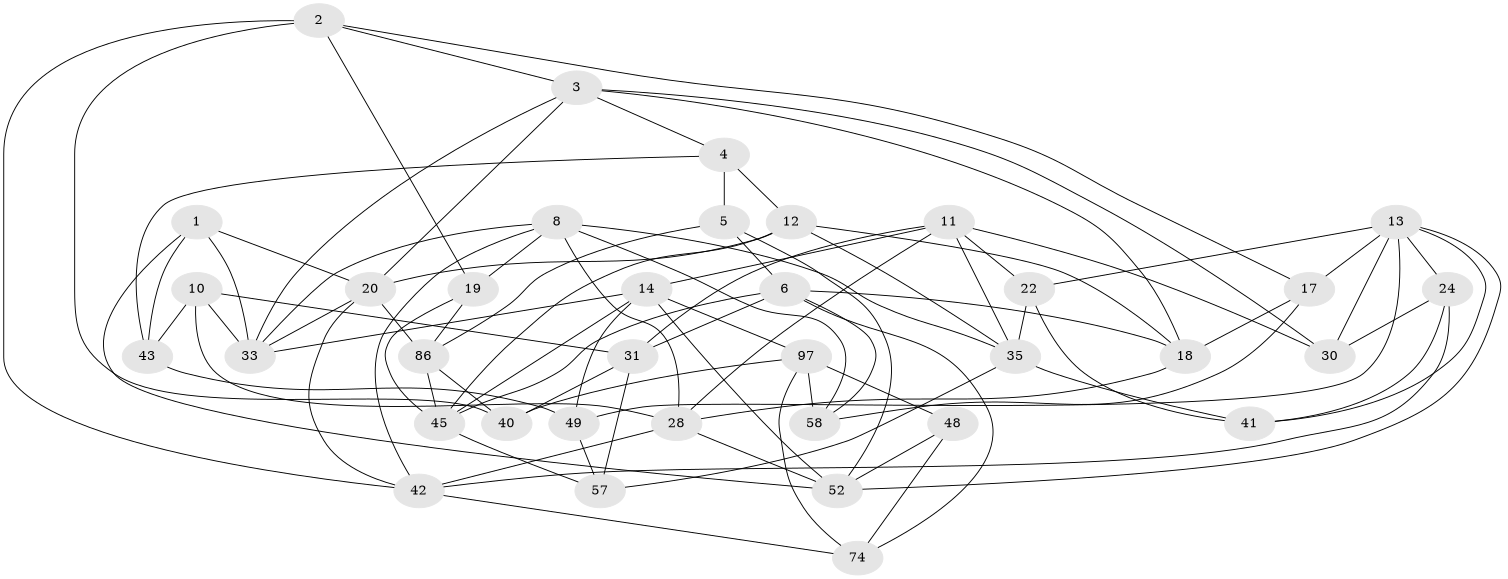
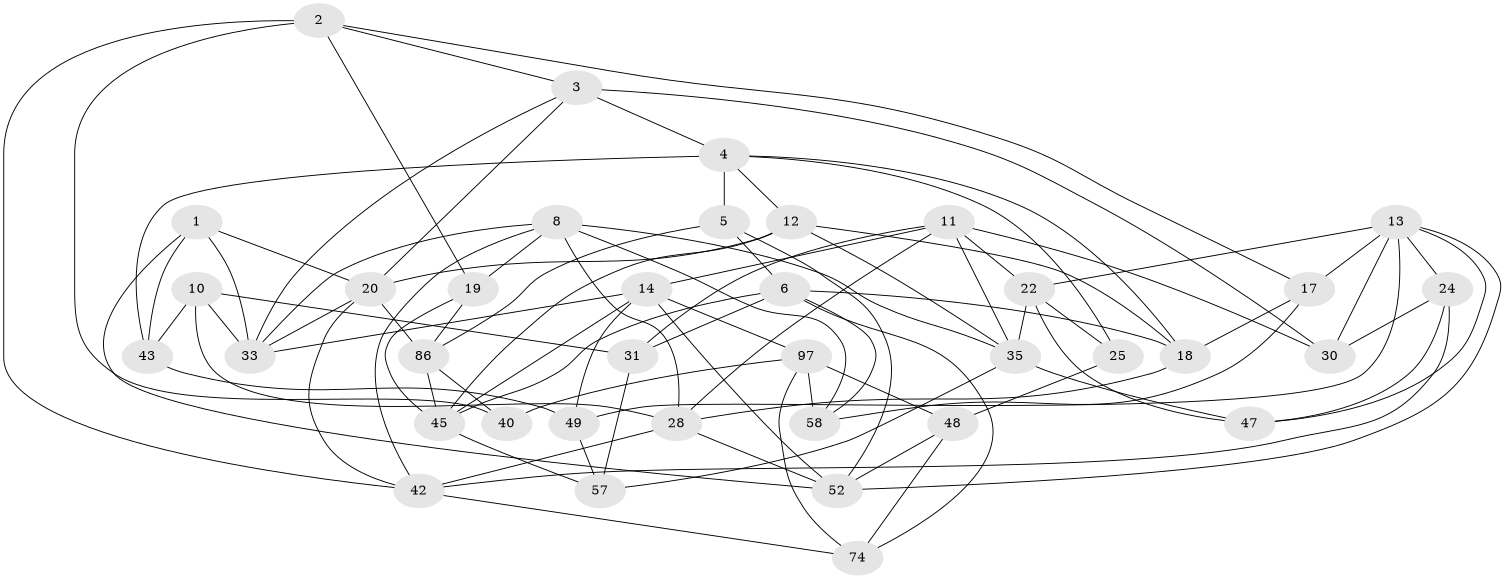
(925, 153) -> (988, 193)
none -> (1118, 357)
(570, 390) -> none
(1250, 424) -> (1250, 424)
